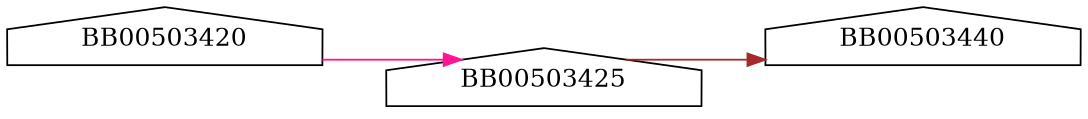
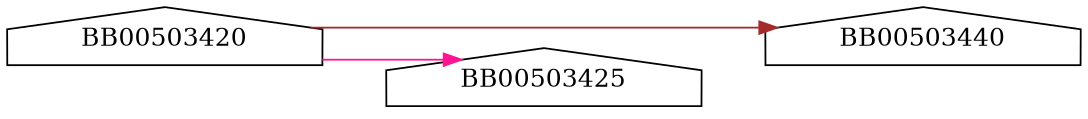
(687, 60) -> (535, 28)
